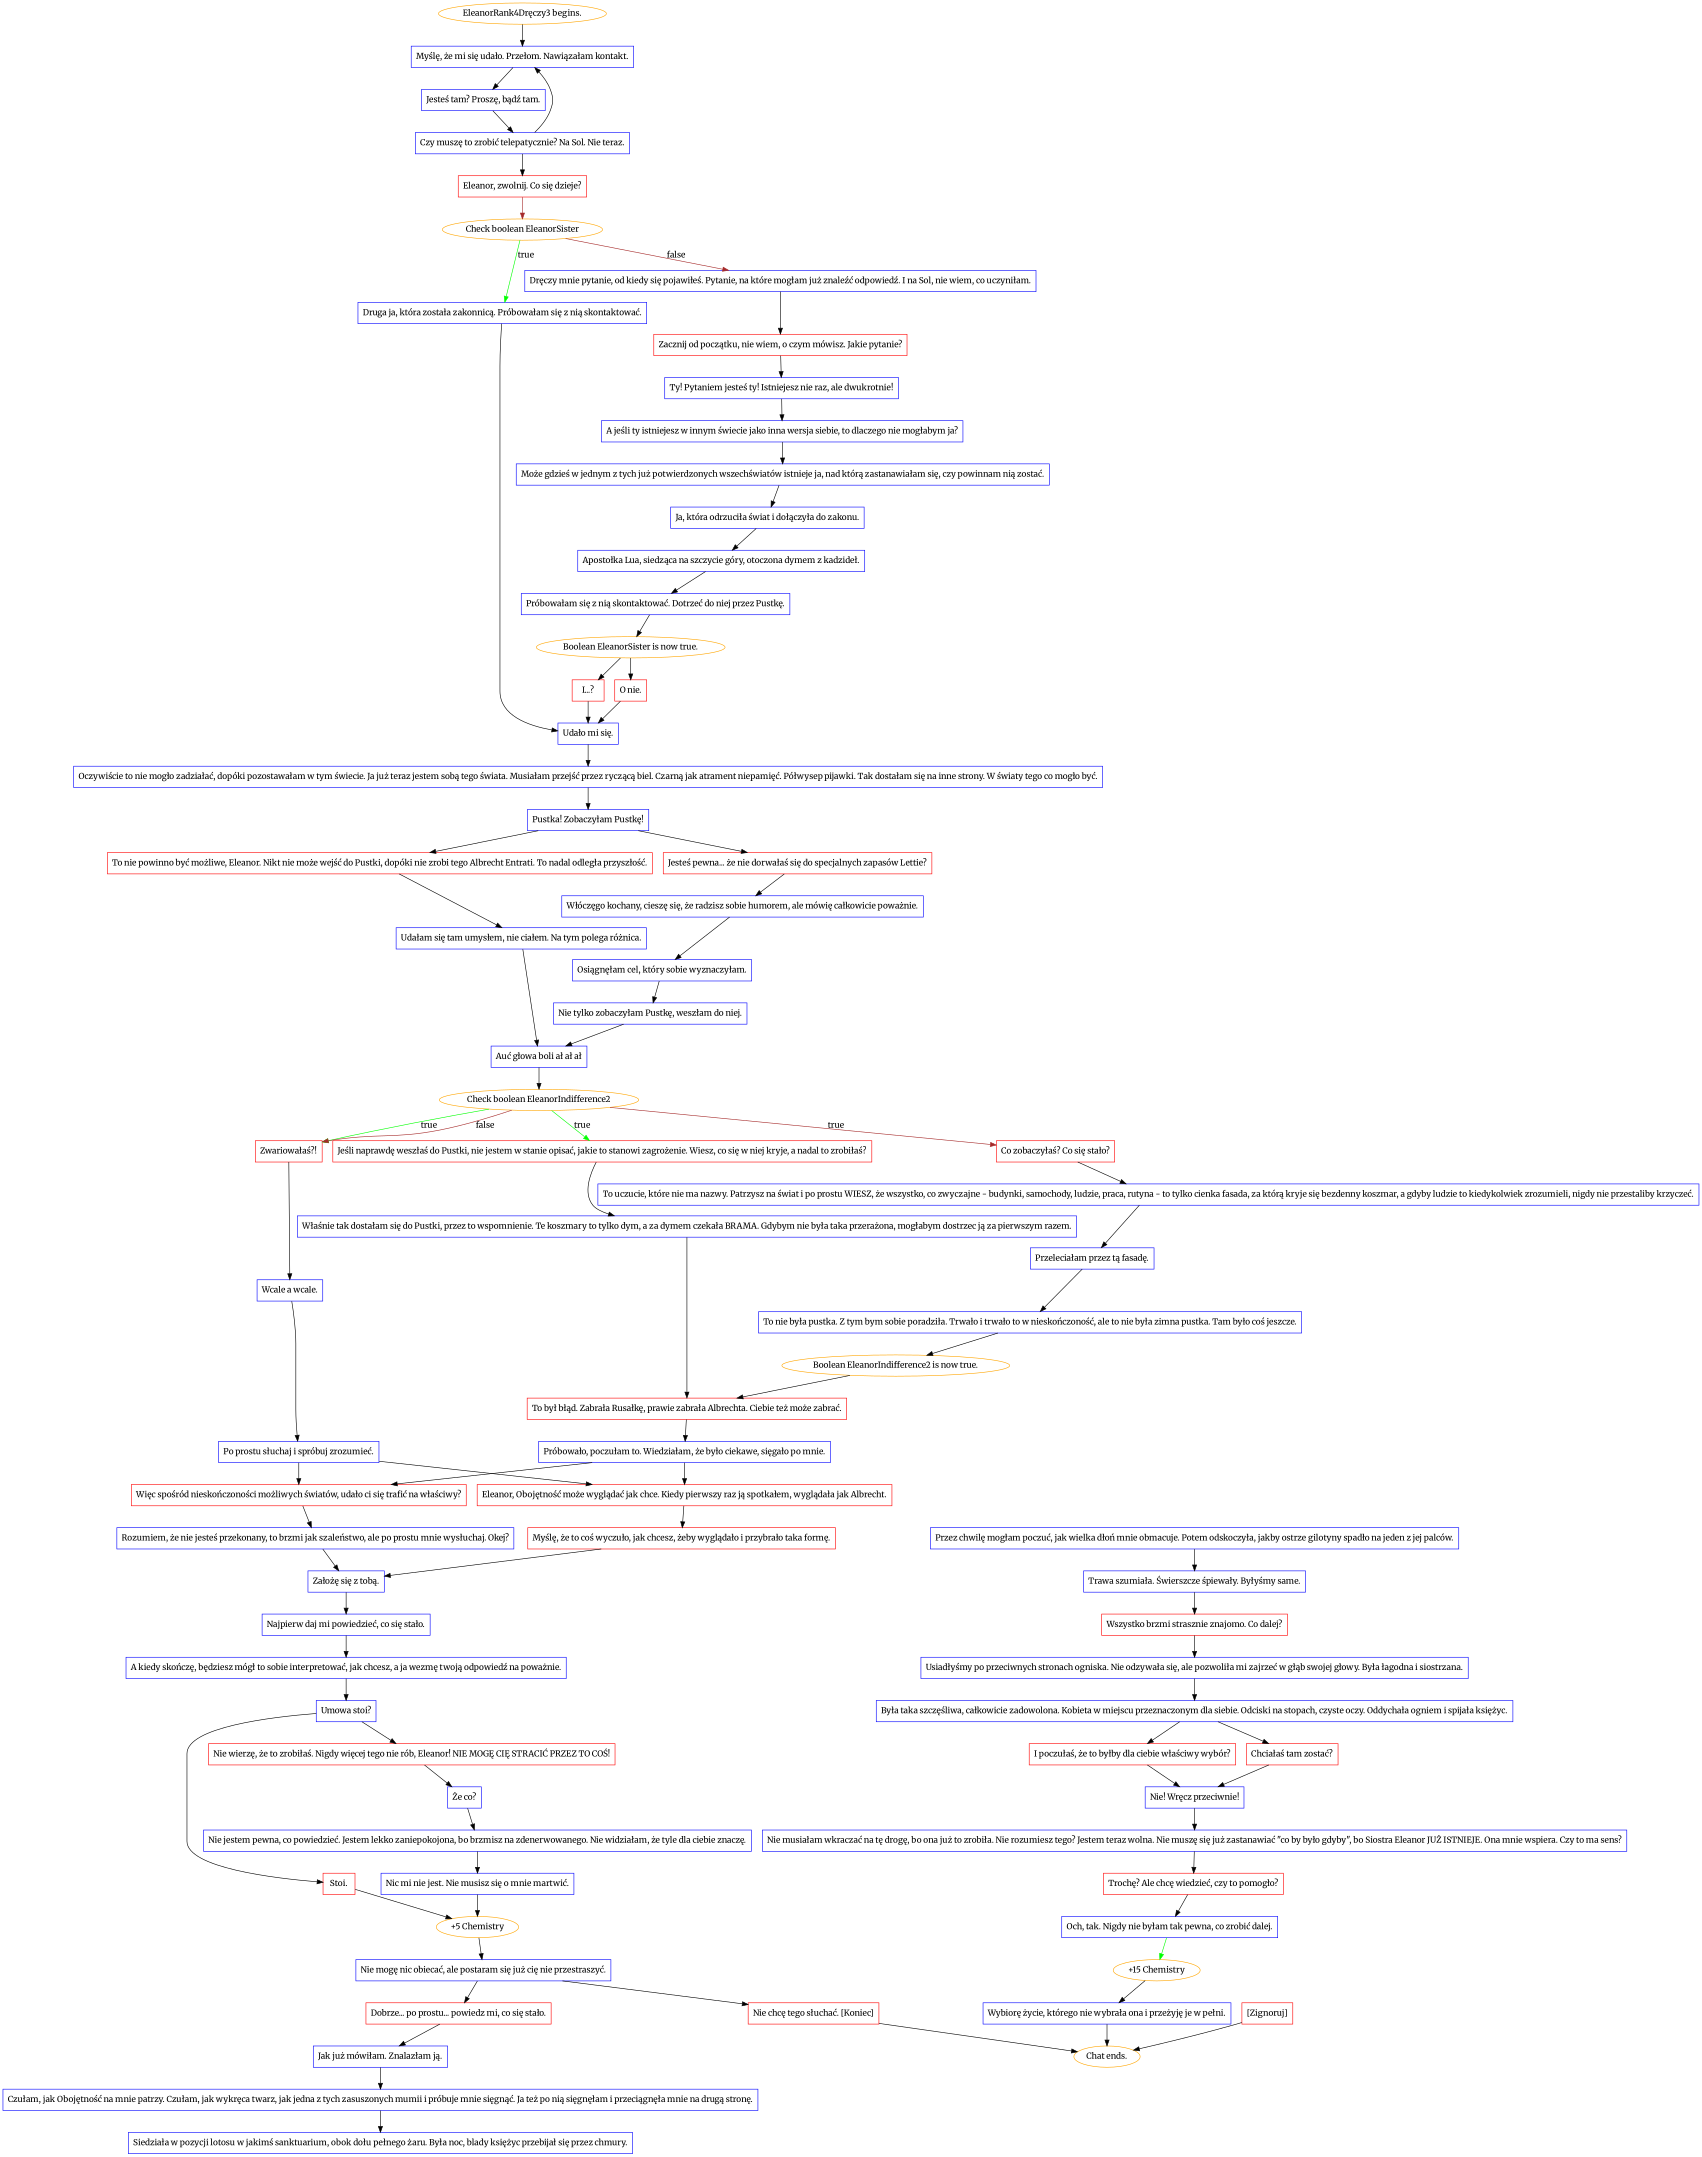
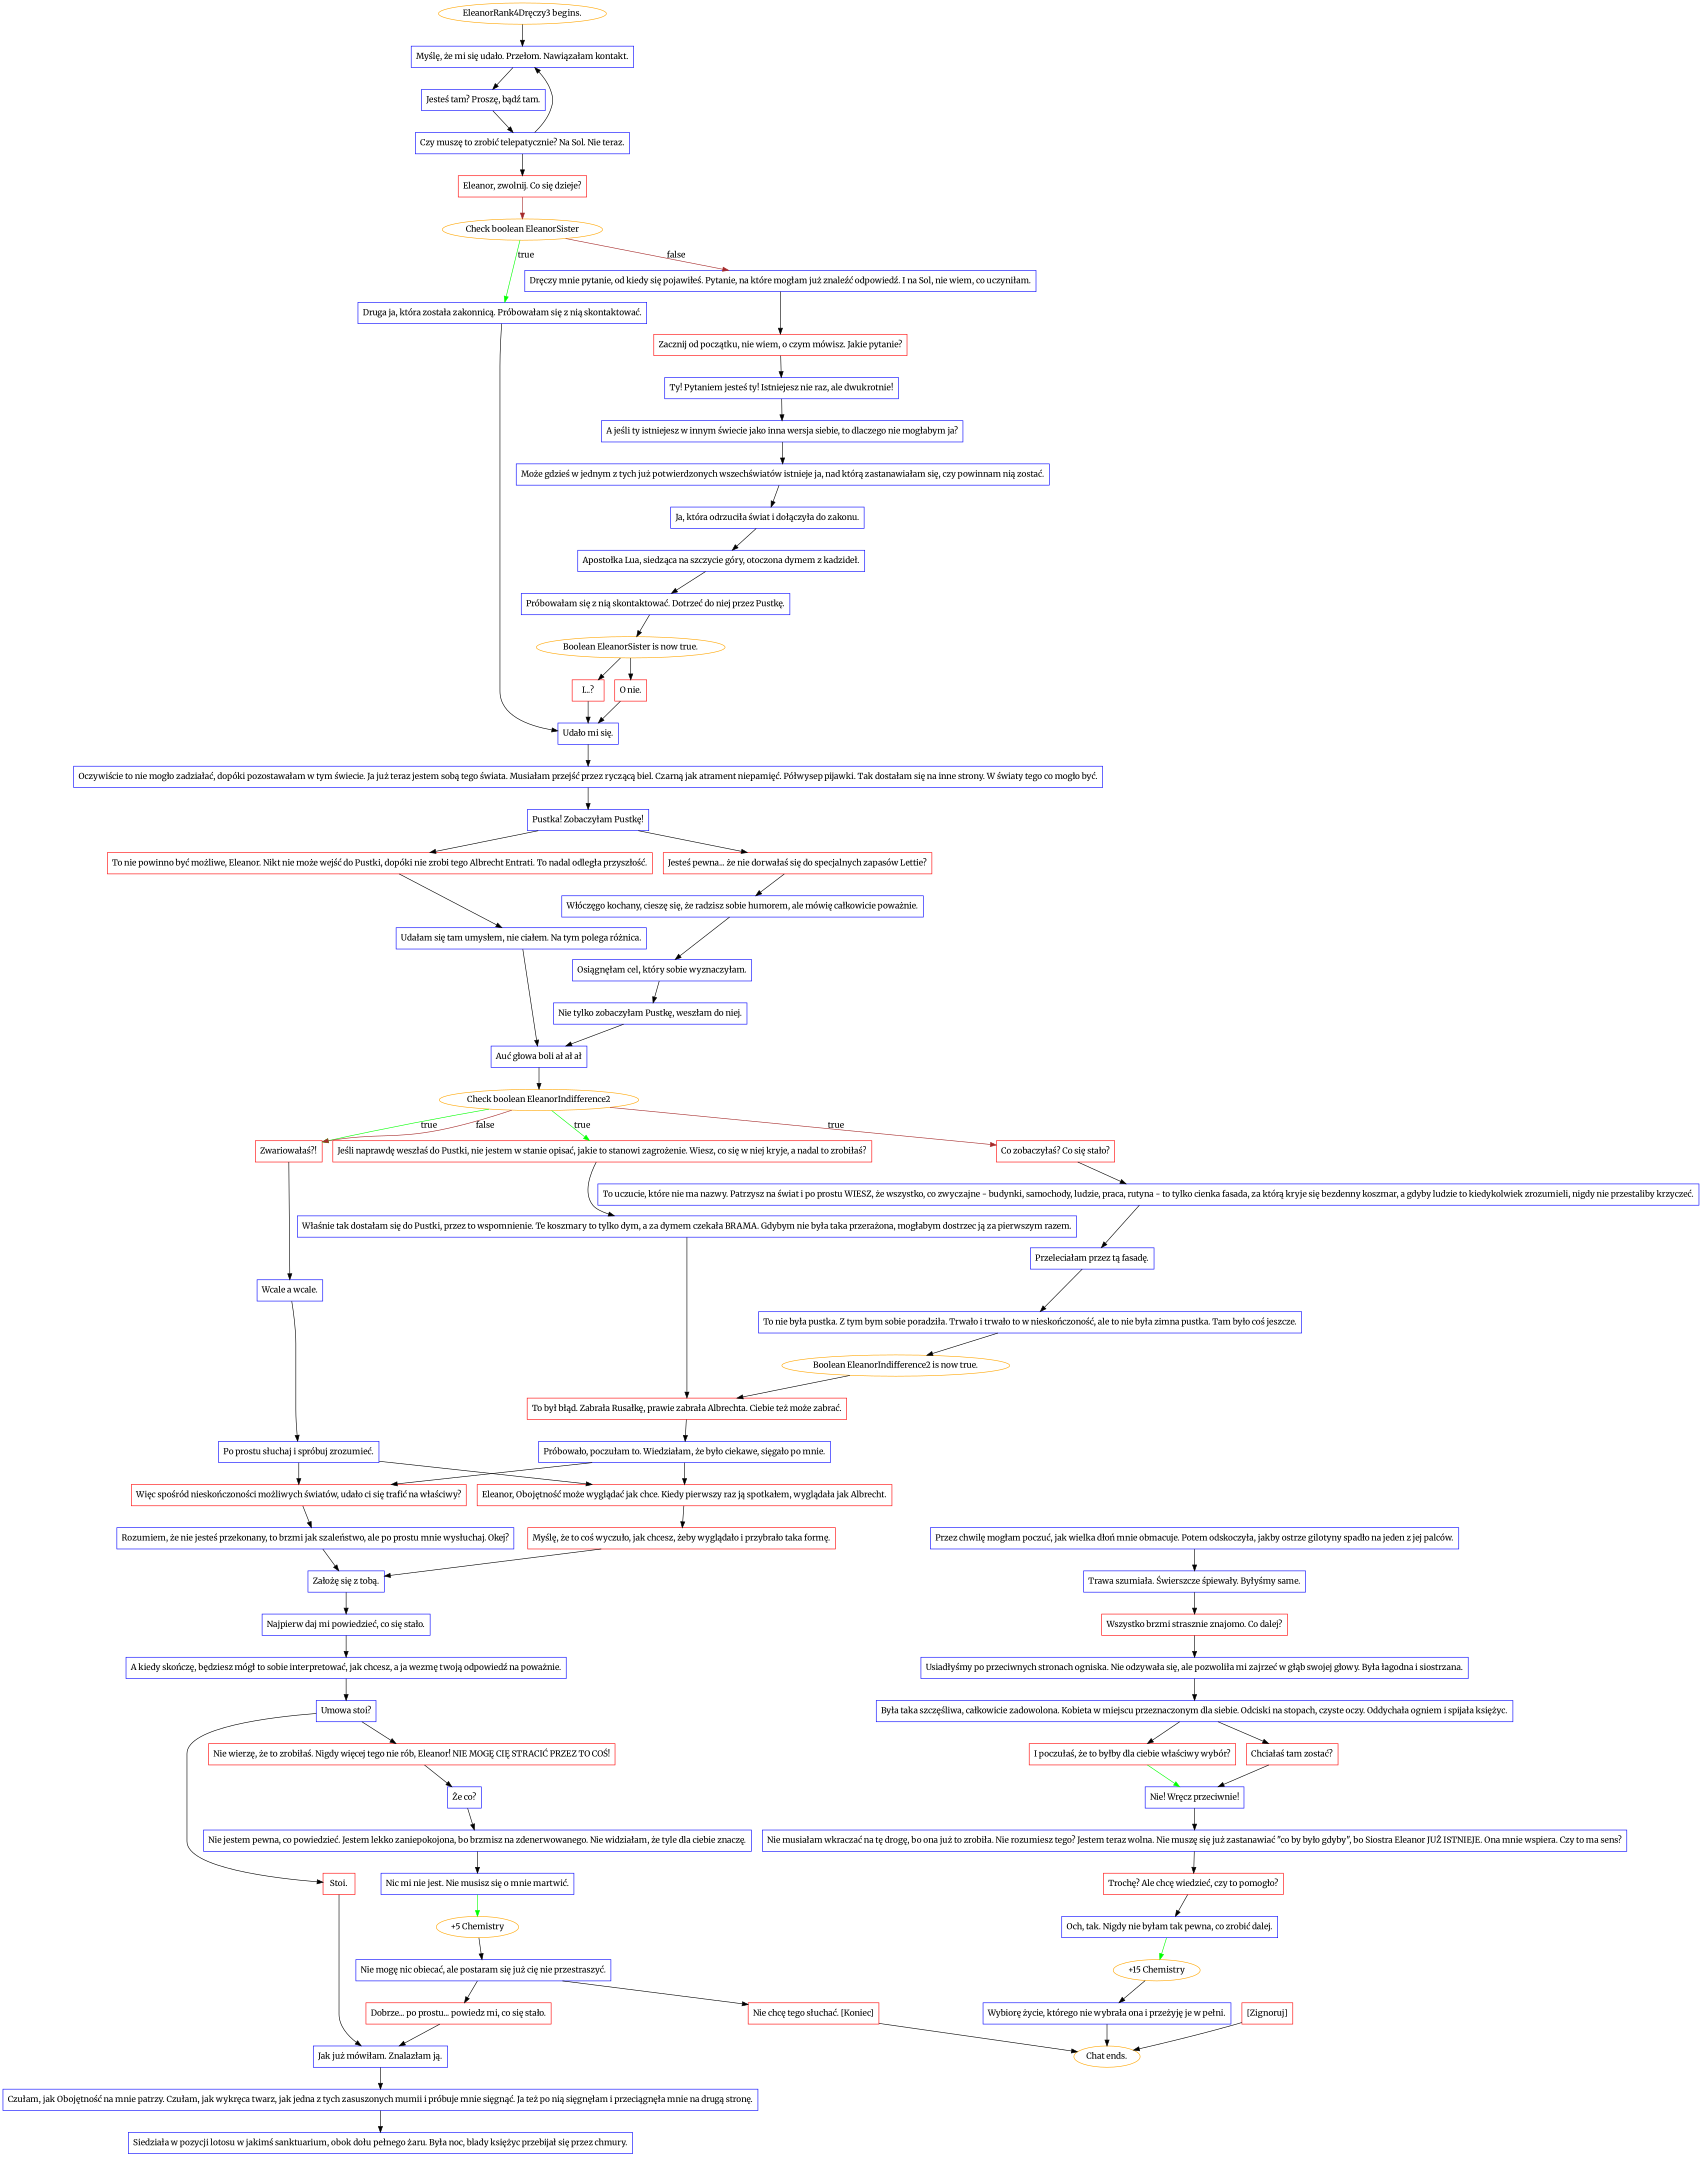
(1161, 1774) -> (1161, 1774)
(401, 1903) -> (339, 1972)
(477, 1903) -> (477, 1903)
